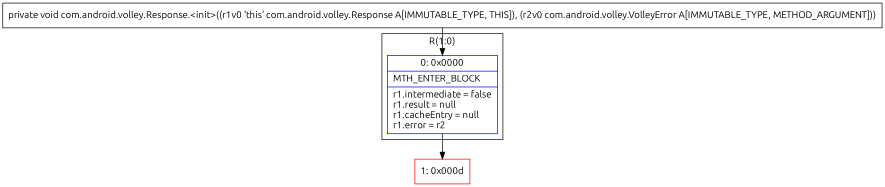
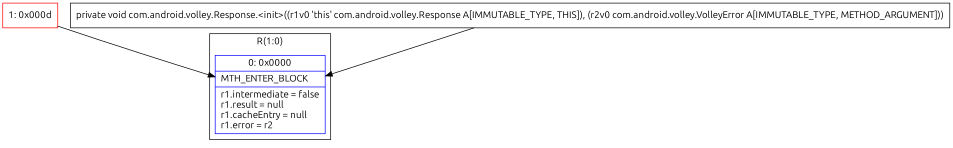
(442, 144) -> (133, 51)
